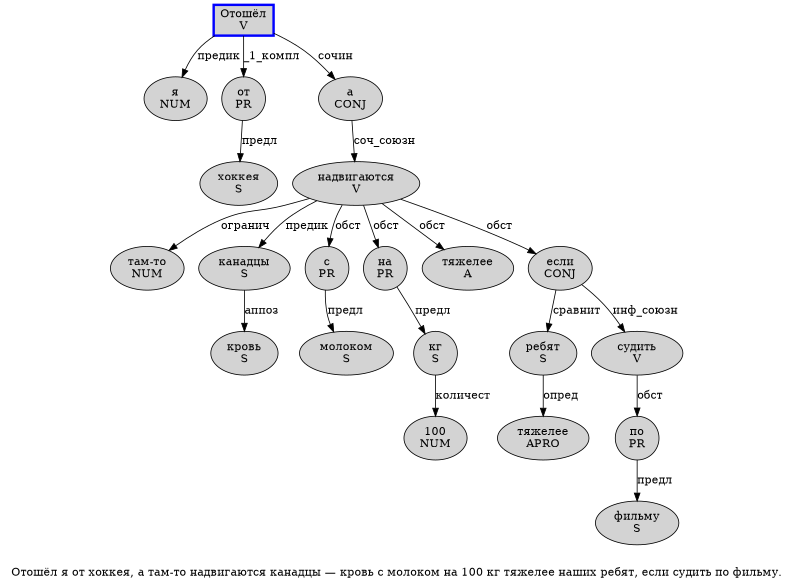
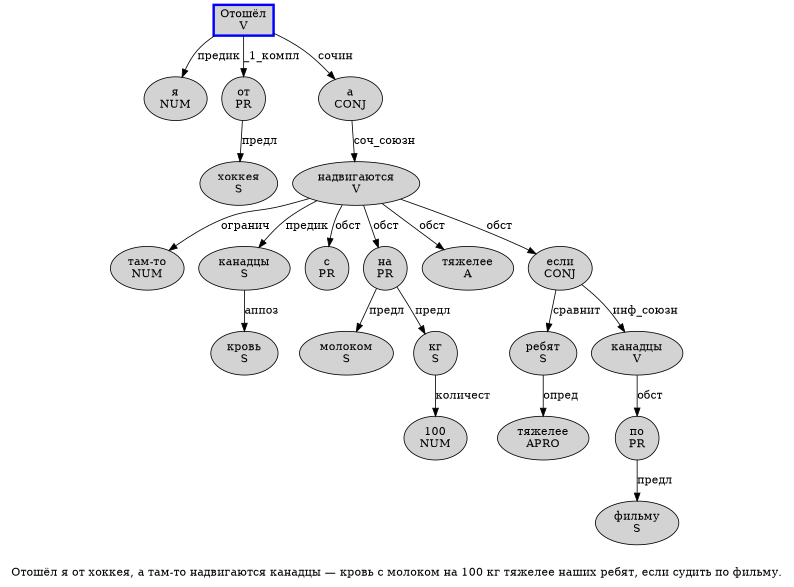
(326, 308) -> (368, 306)
(637, 353) -> (637, 353)
